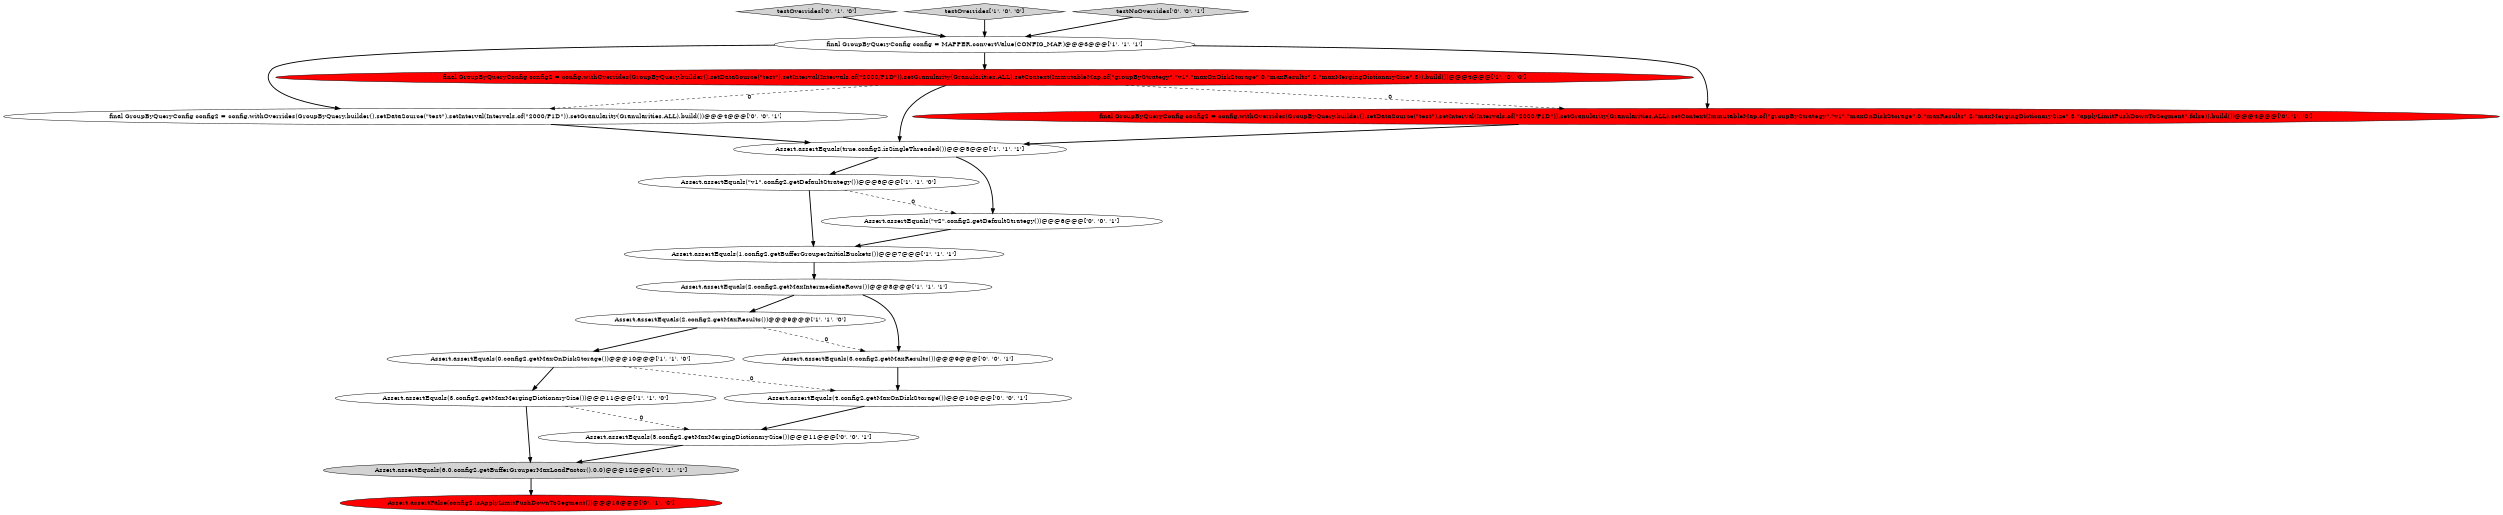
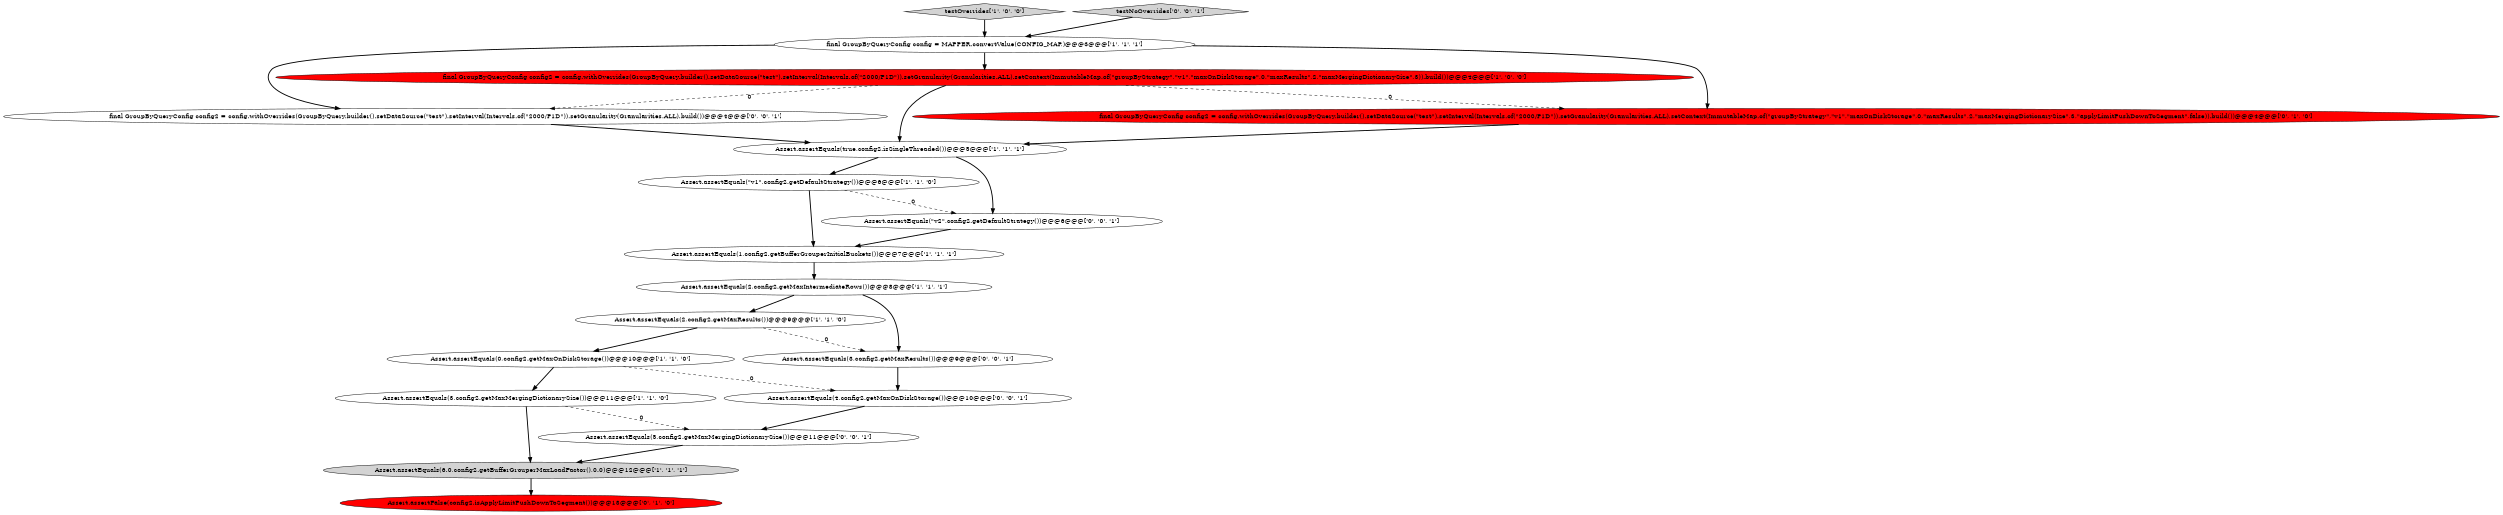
(817, 12) -> none
